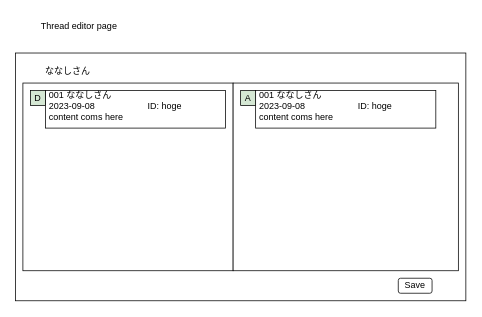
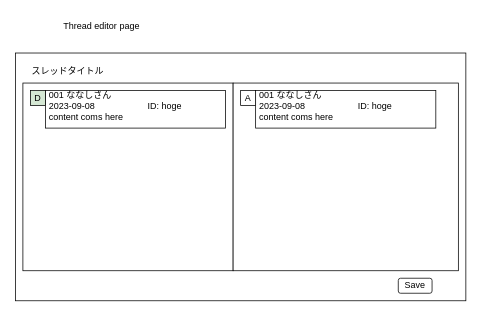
(79, 27) -> (102, 27)
(68, 72) -> (68, 72)
(248, 98) -> (248, 98)
